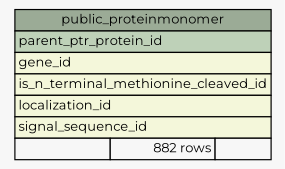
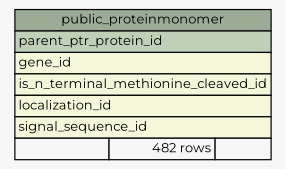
(182, 148) -> (182, 148)
